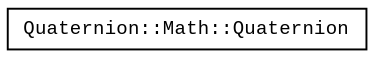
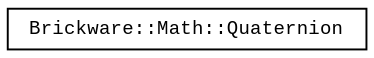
(187, 29) -> (187, 29)
